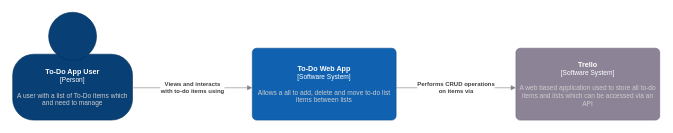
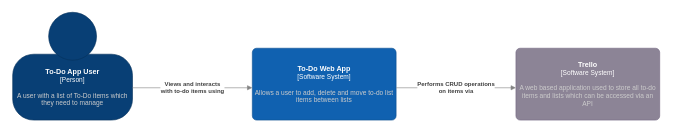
(324, 84) -> (324, 84)
(72, 87) -> (72, 87)
